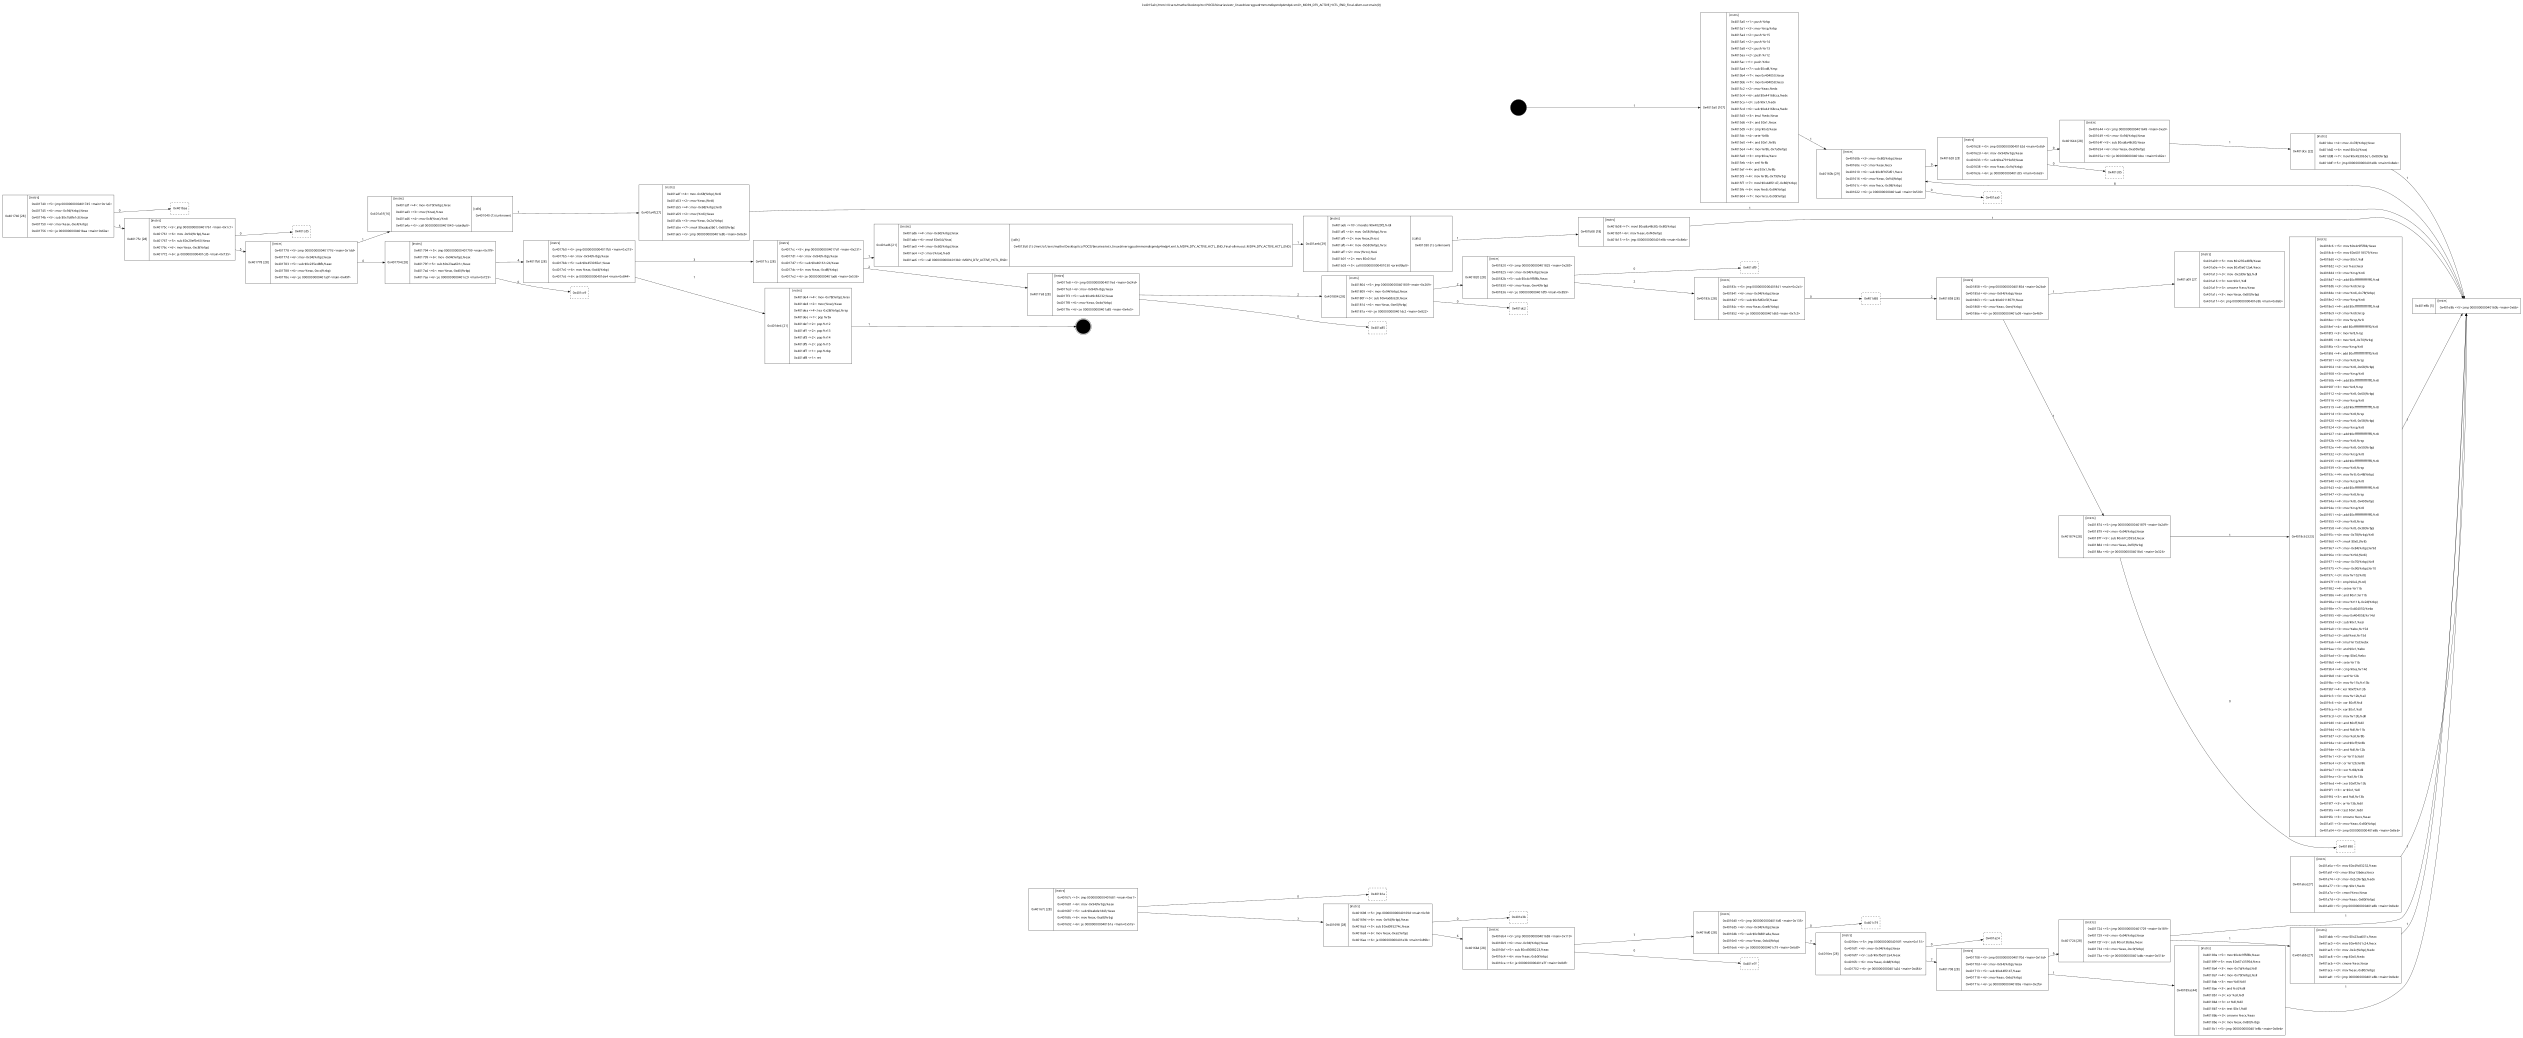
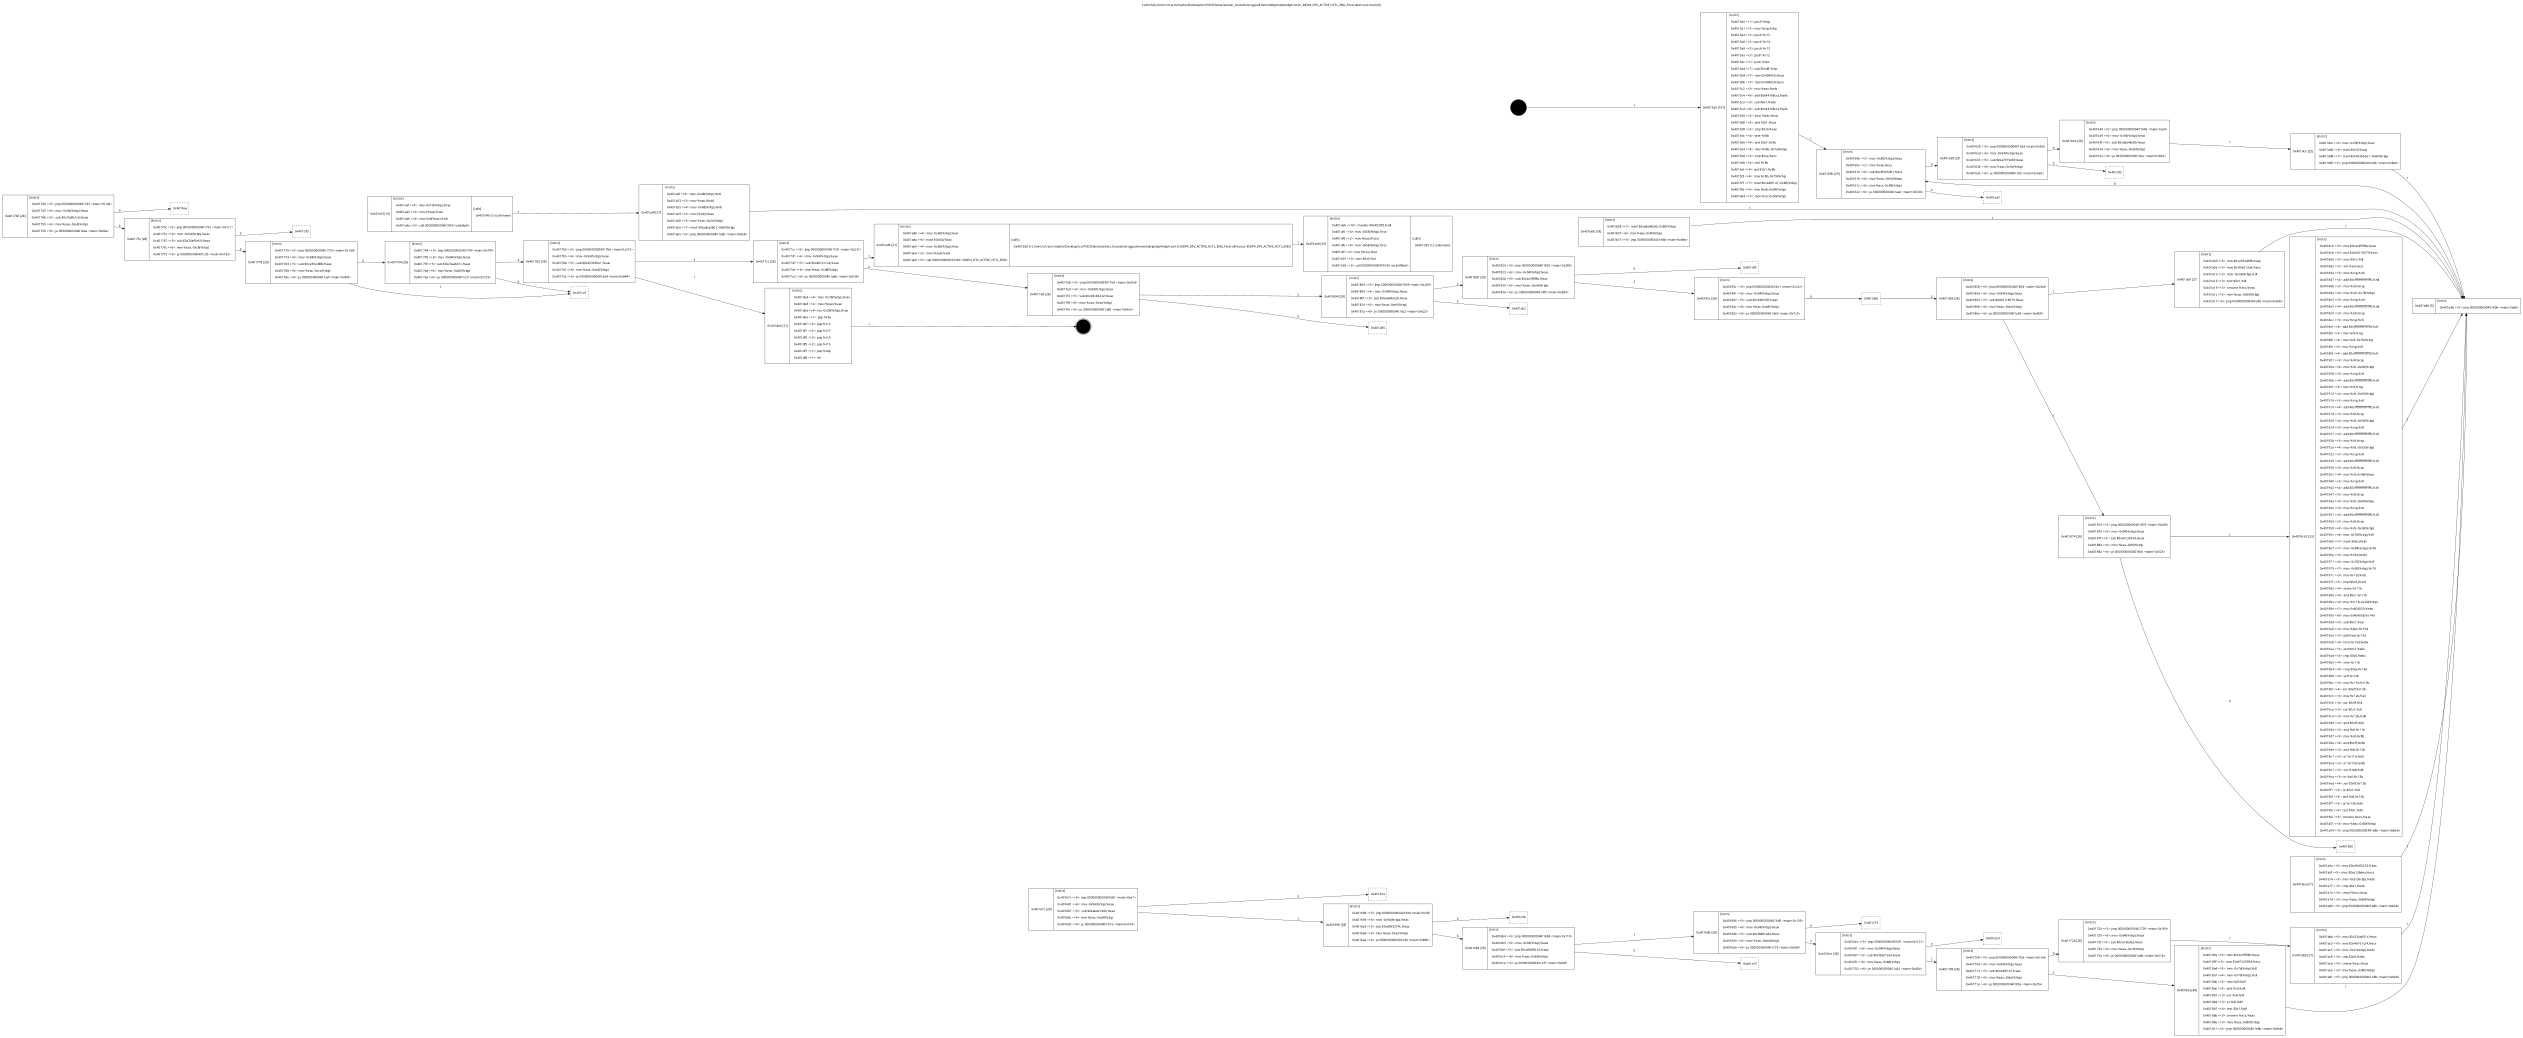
(1514, 237) -> none
(373, 238) -> (458, 298)
(2438, 756) -> (2372, 229)
